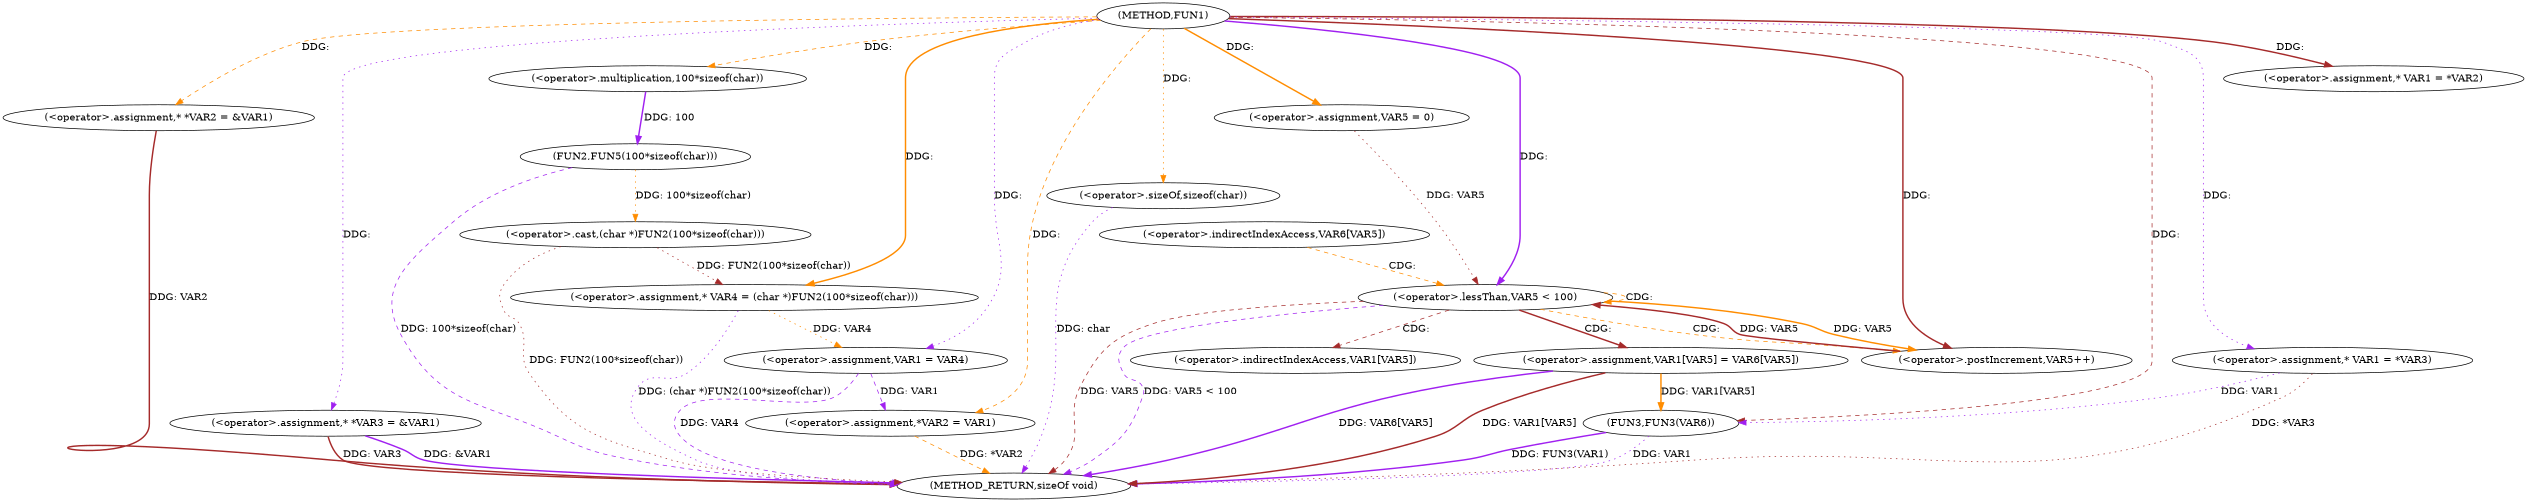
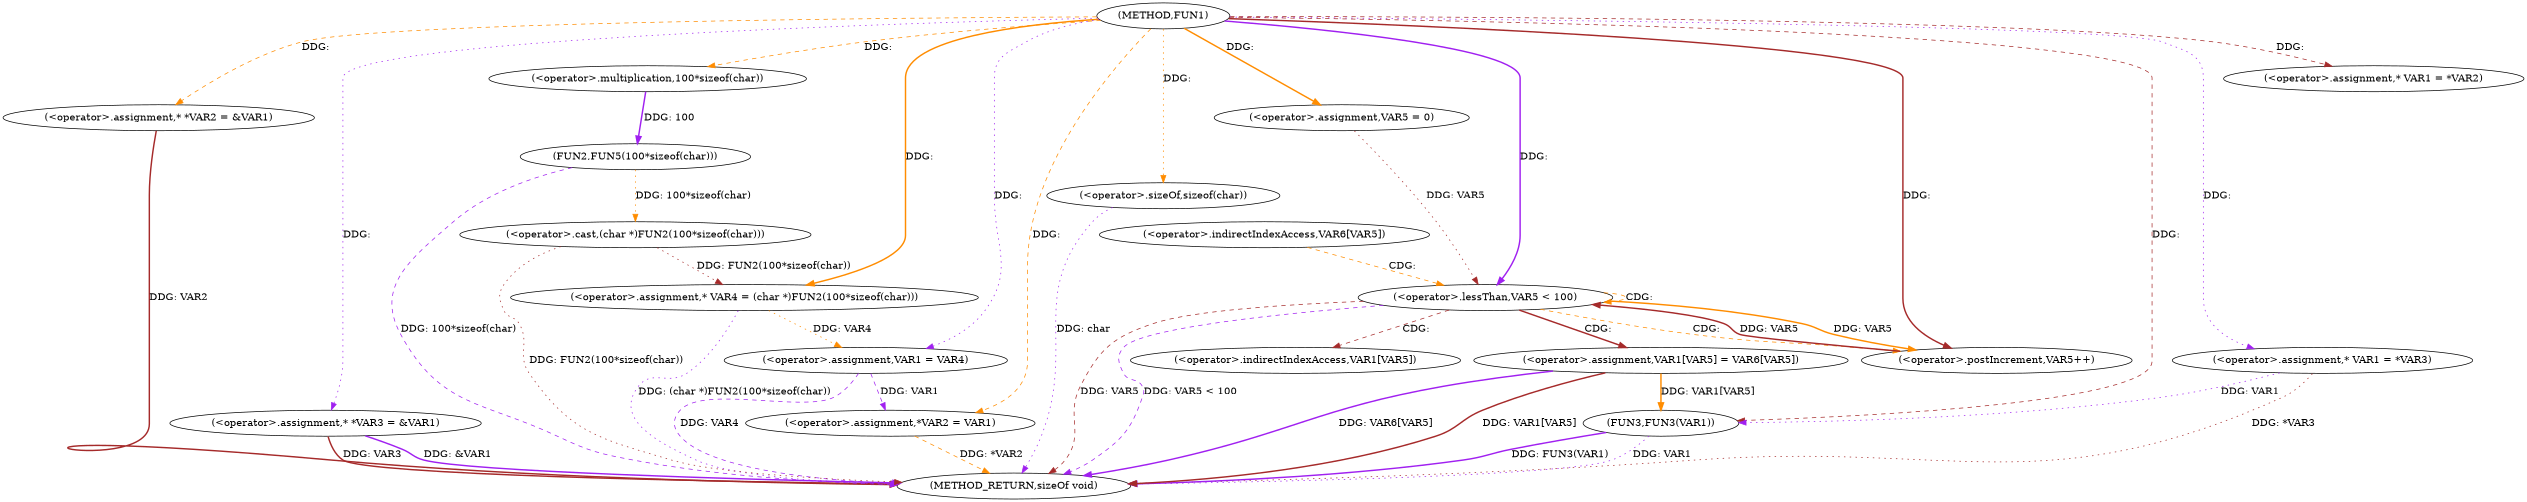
(1779, 21) -> (1779, 21)
(1661, 423) -> (1661, 423)
